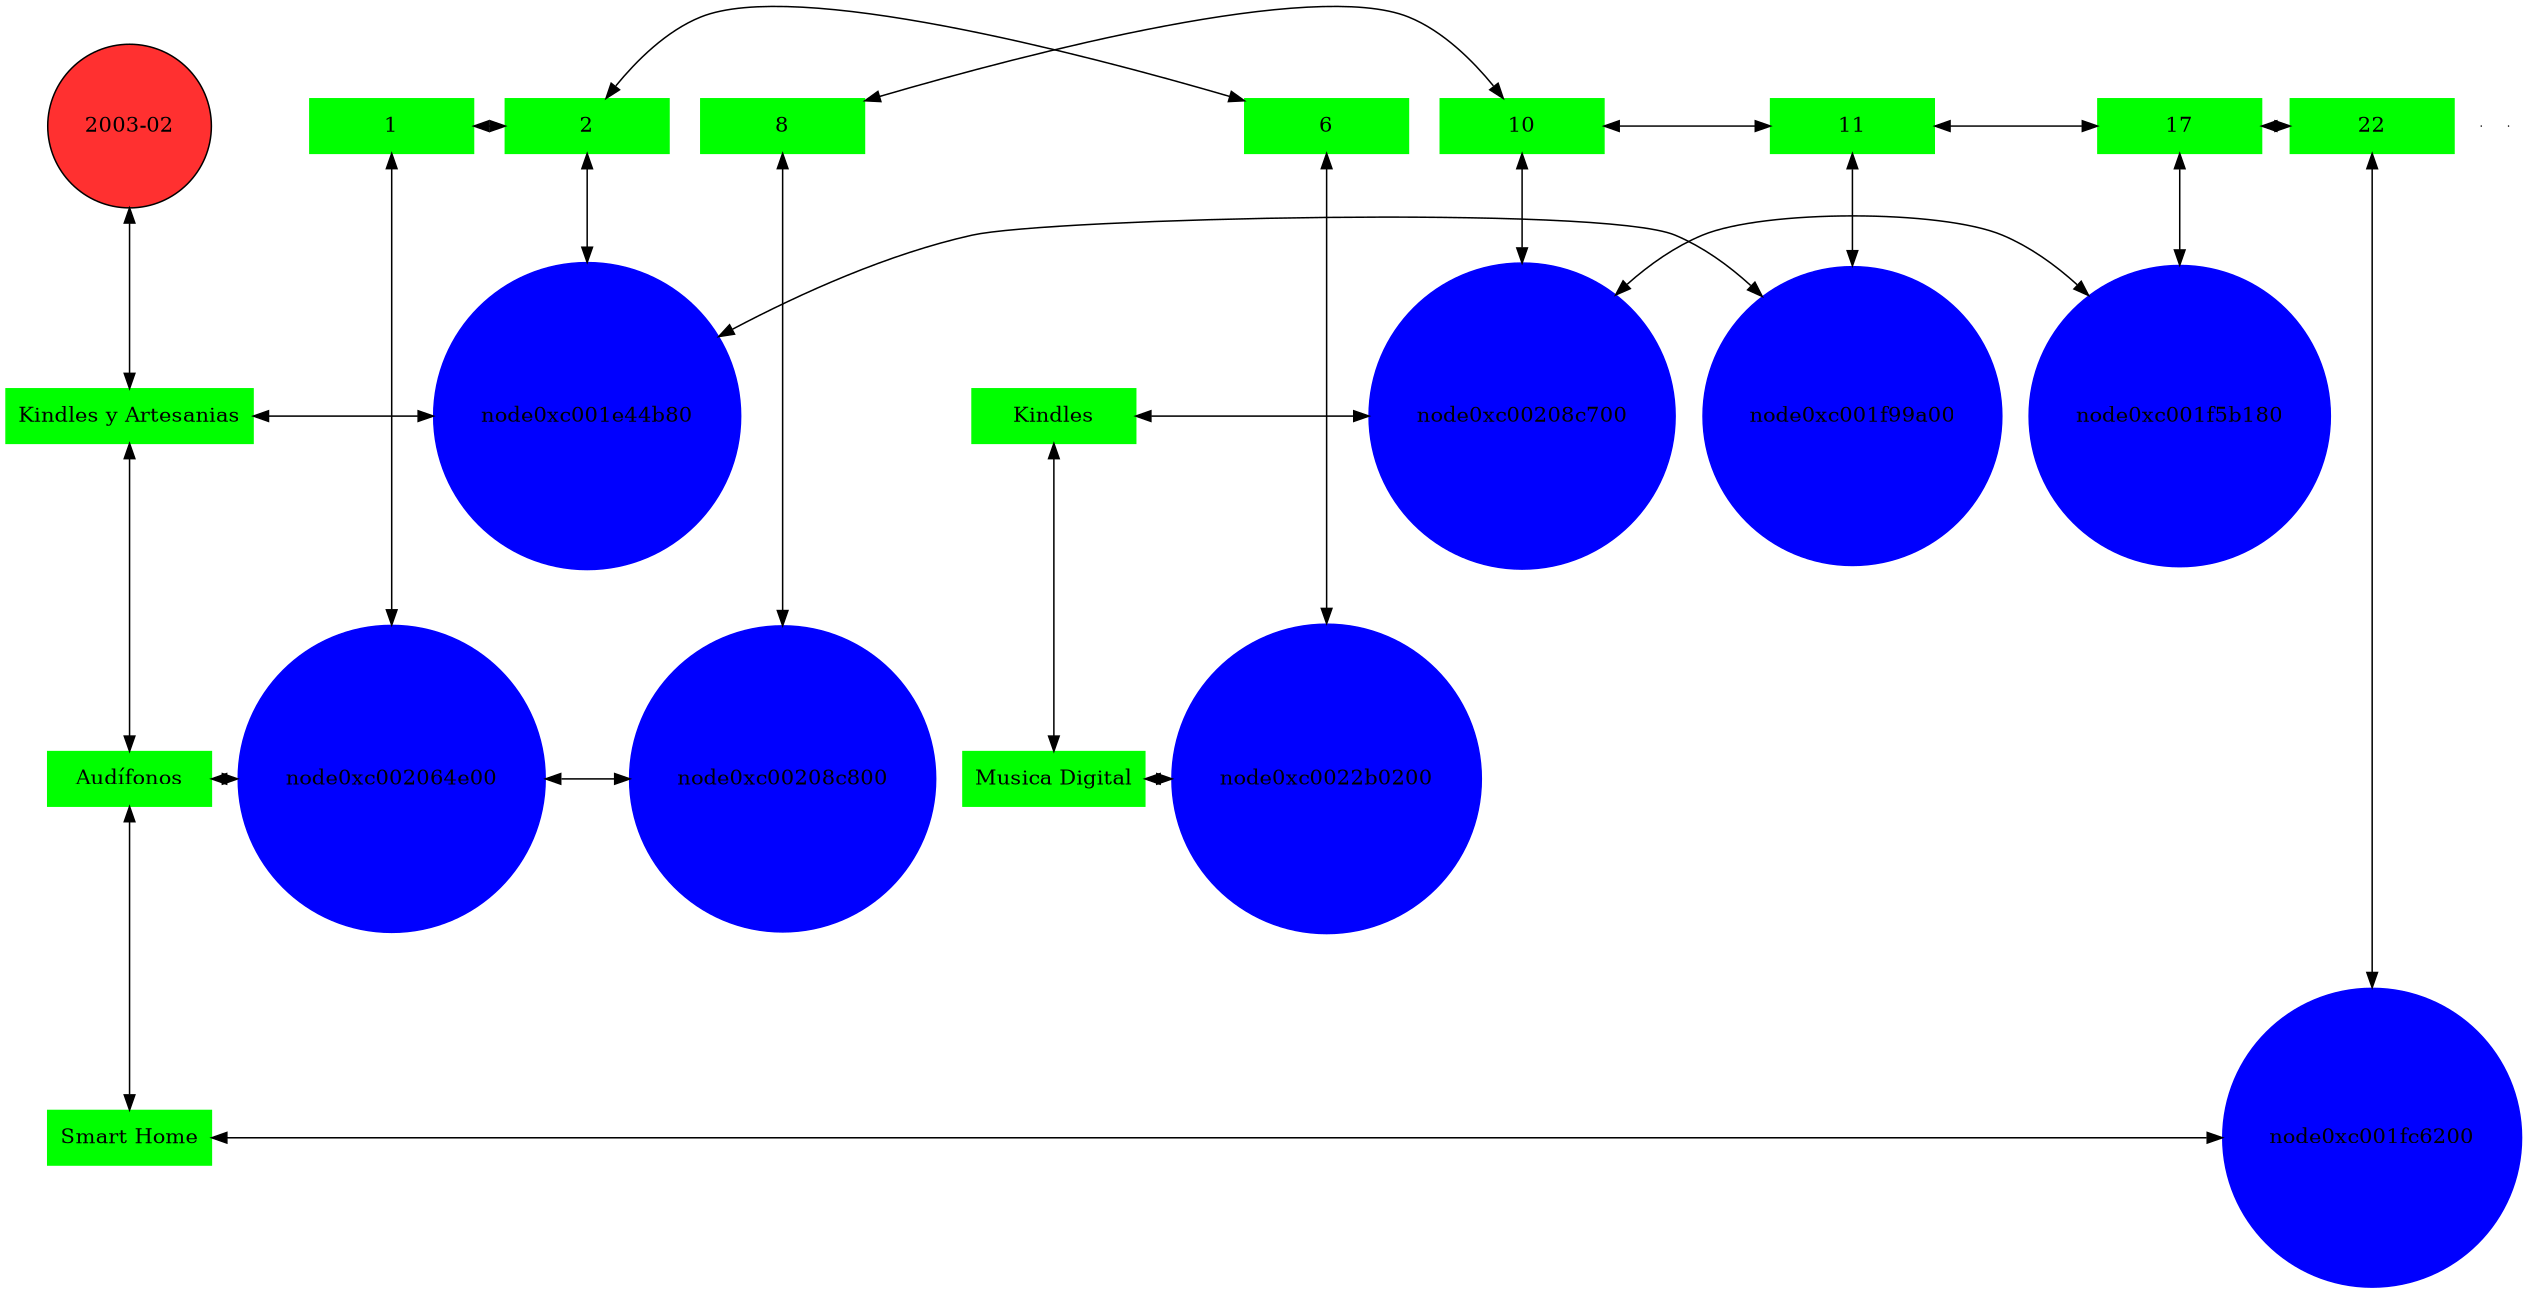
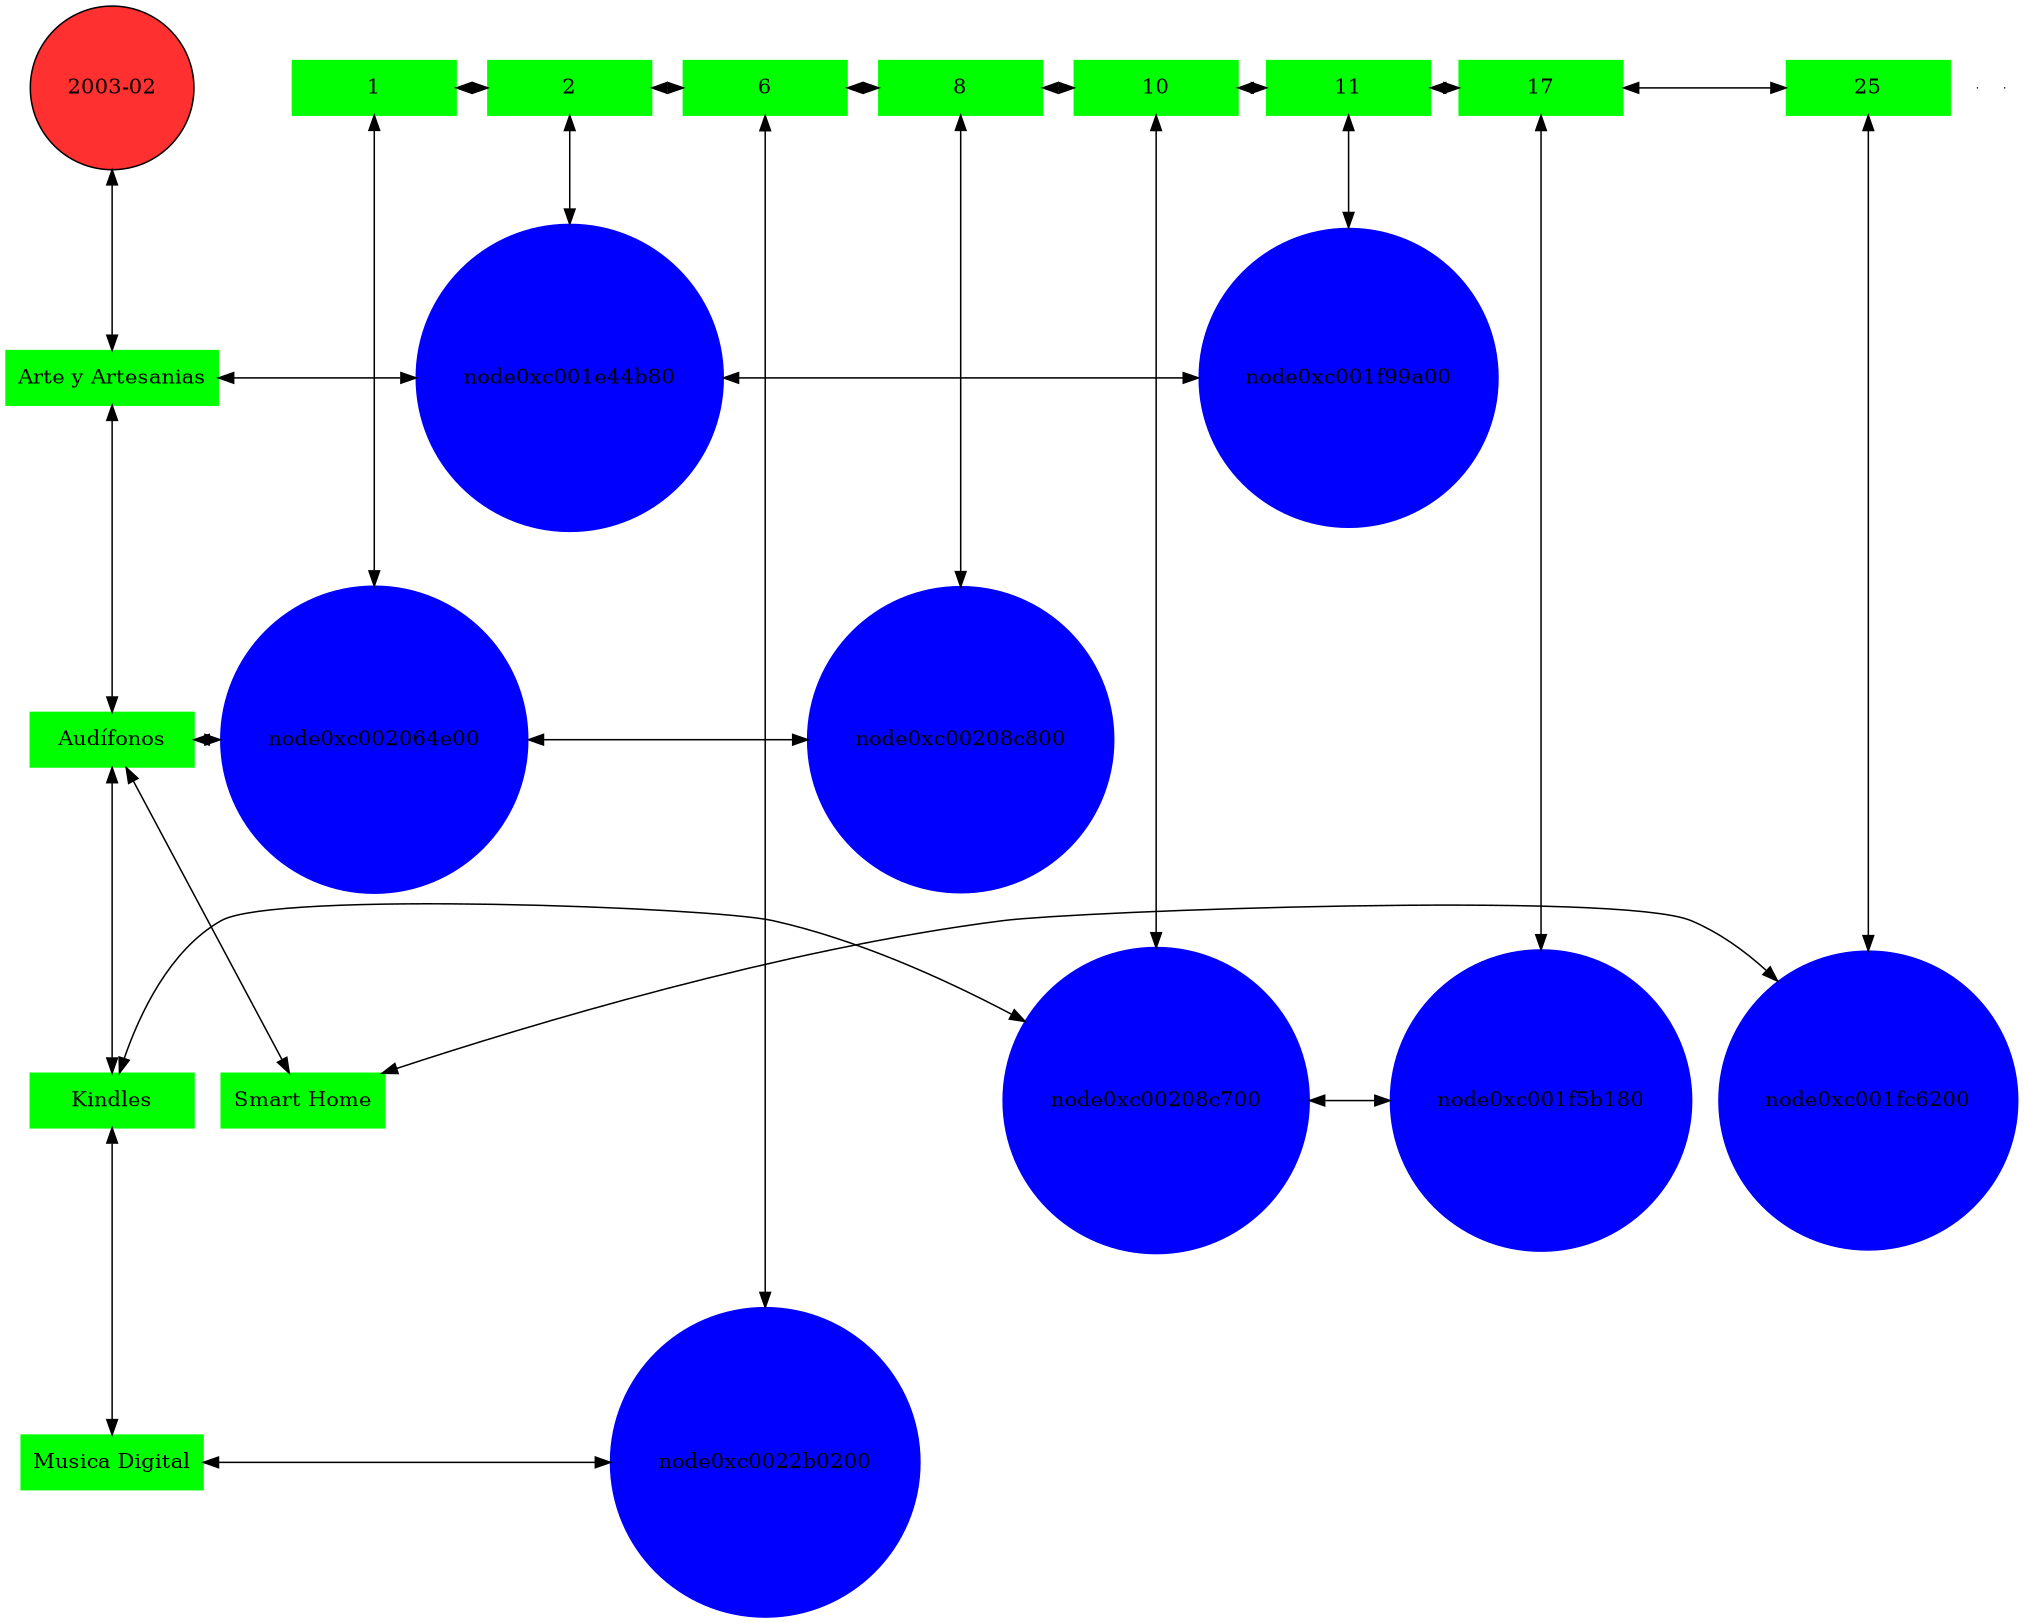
none -> (863, 88)
(2372, 126) -> (1868, 88)
(130, 416) -> (112, 378)
none -> (112, 920)
